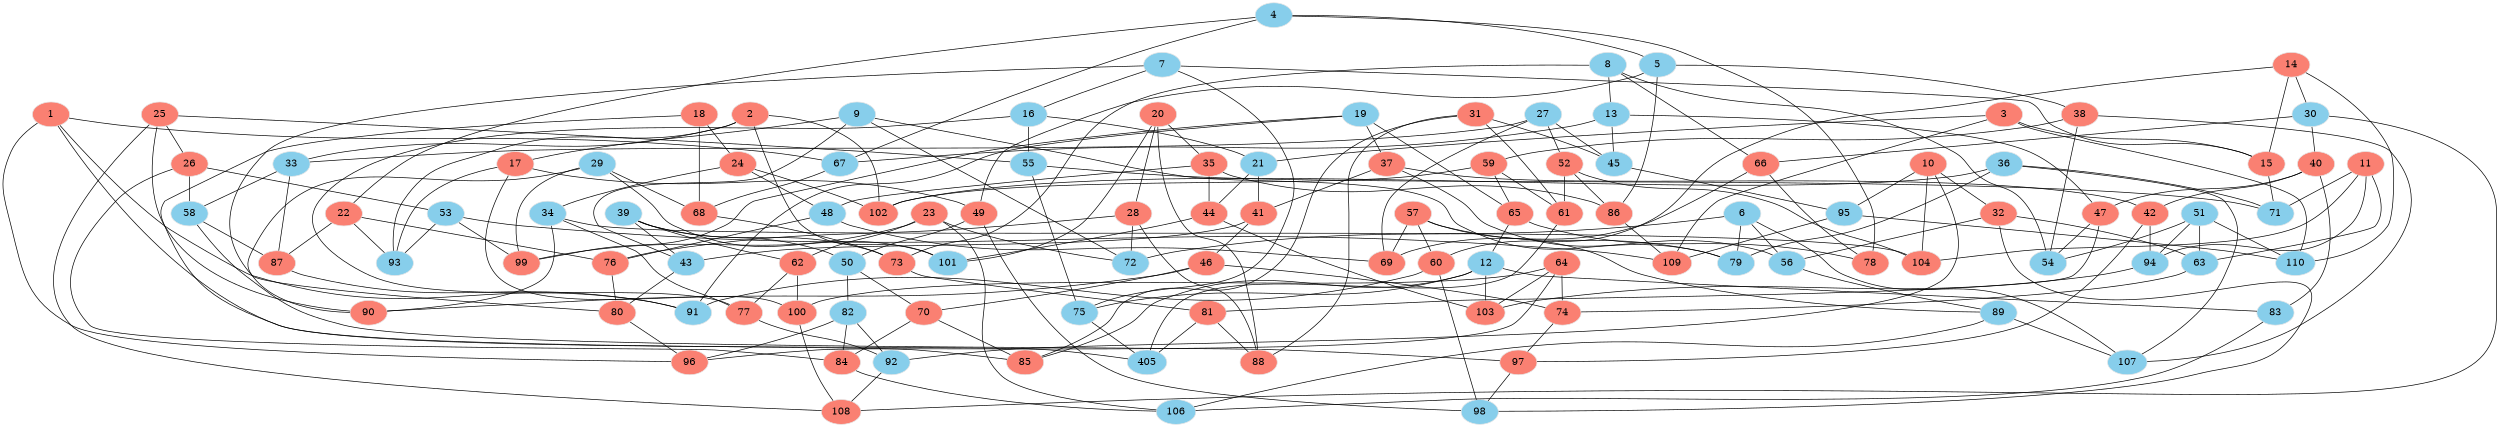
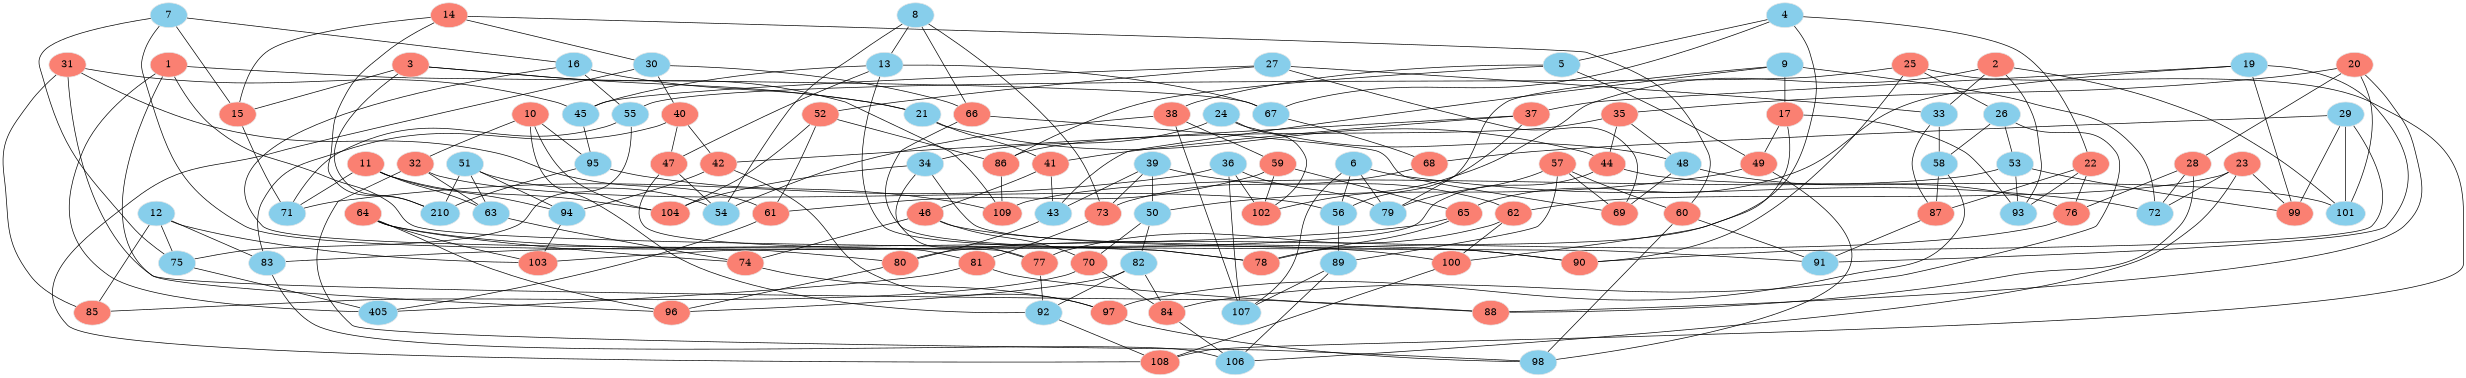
(699, 114) -> none
(189, 164) -> (2002, 114)
(738, 164) -> (1221, 114)
none -> (895, 231)
(1501, 238) -> (867, 246)
(2295, 263) -> (440, 214)
